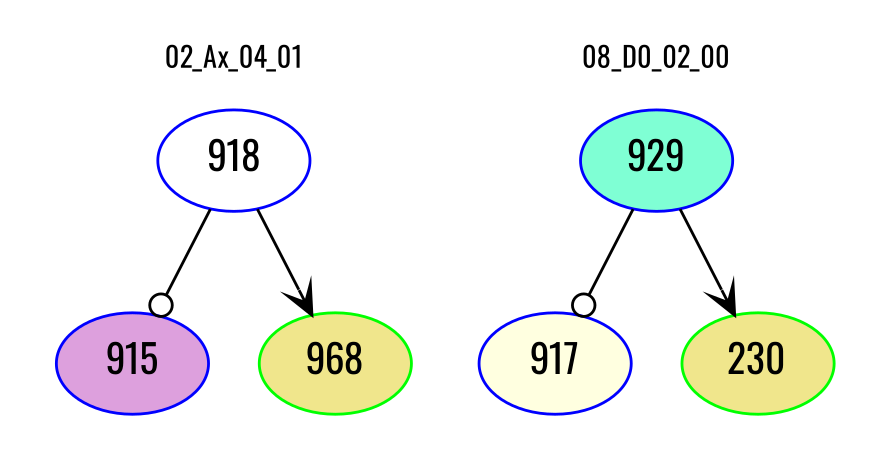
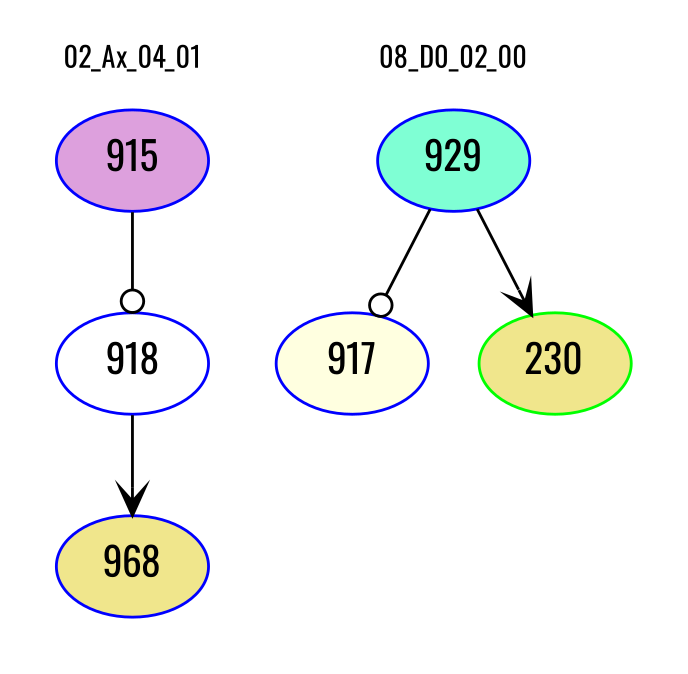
(188, 252) -> (132, 251)
(335, 364) -> (132, 566)
